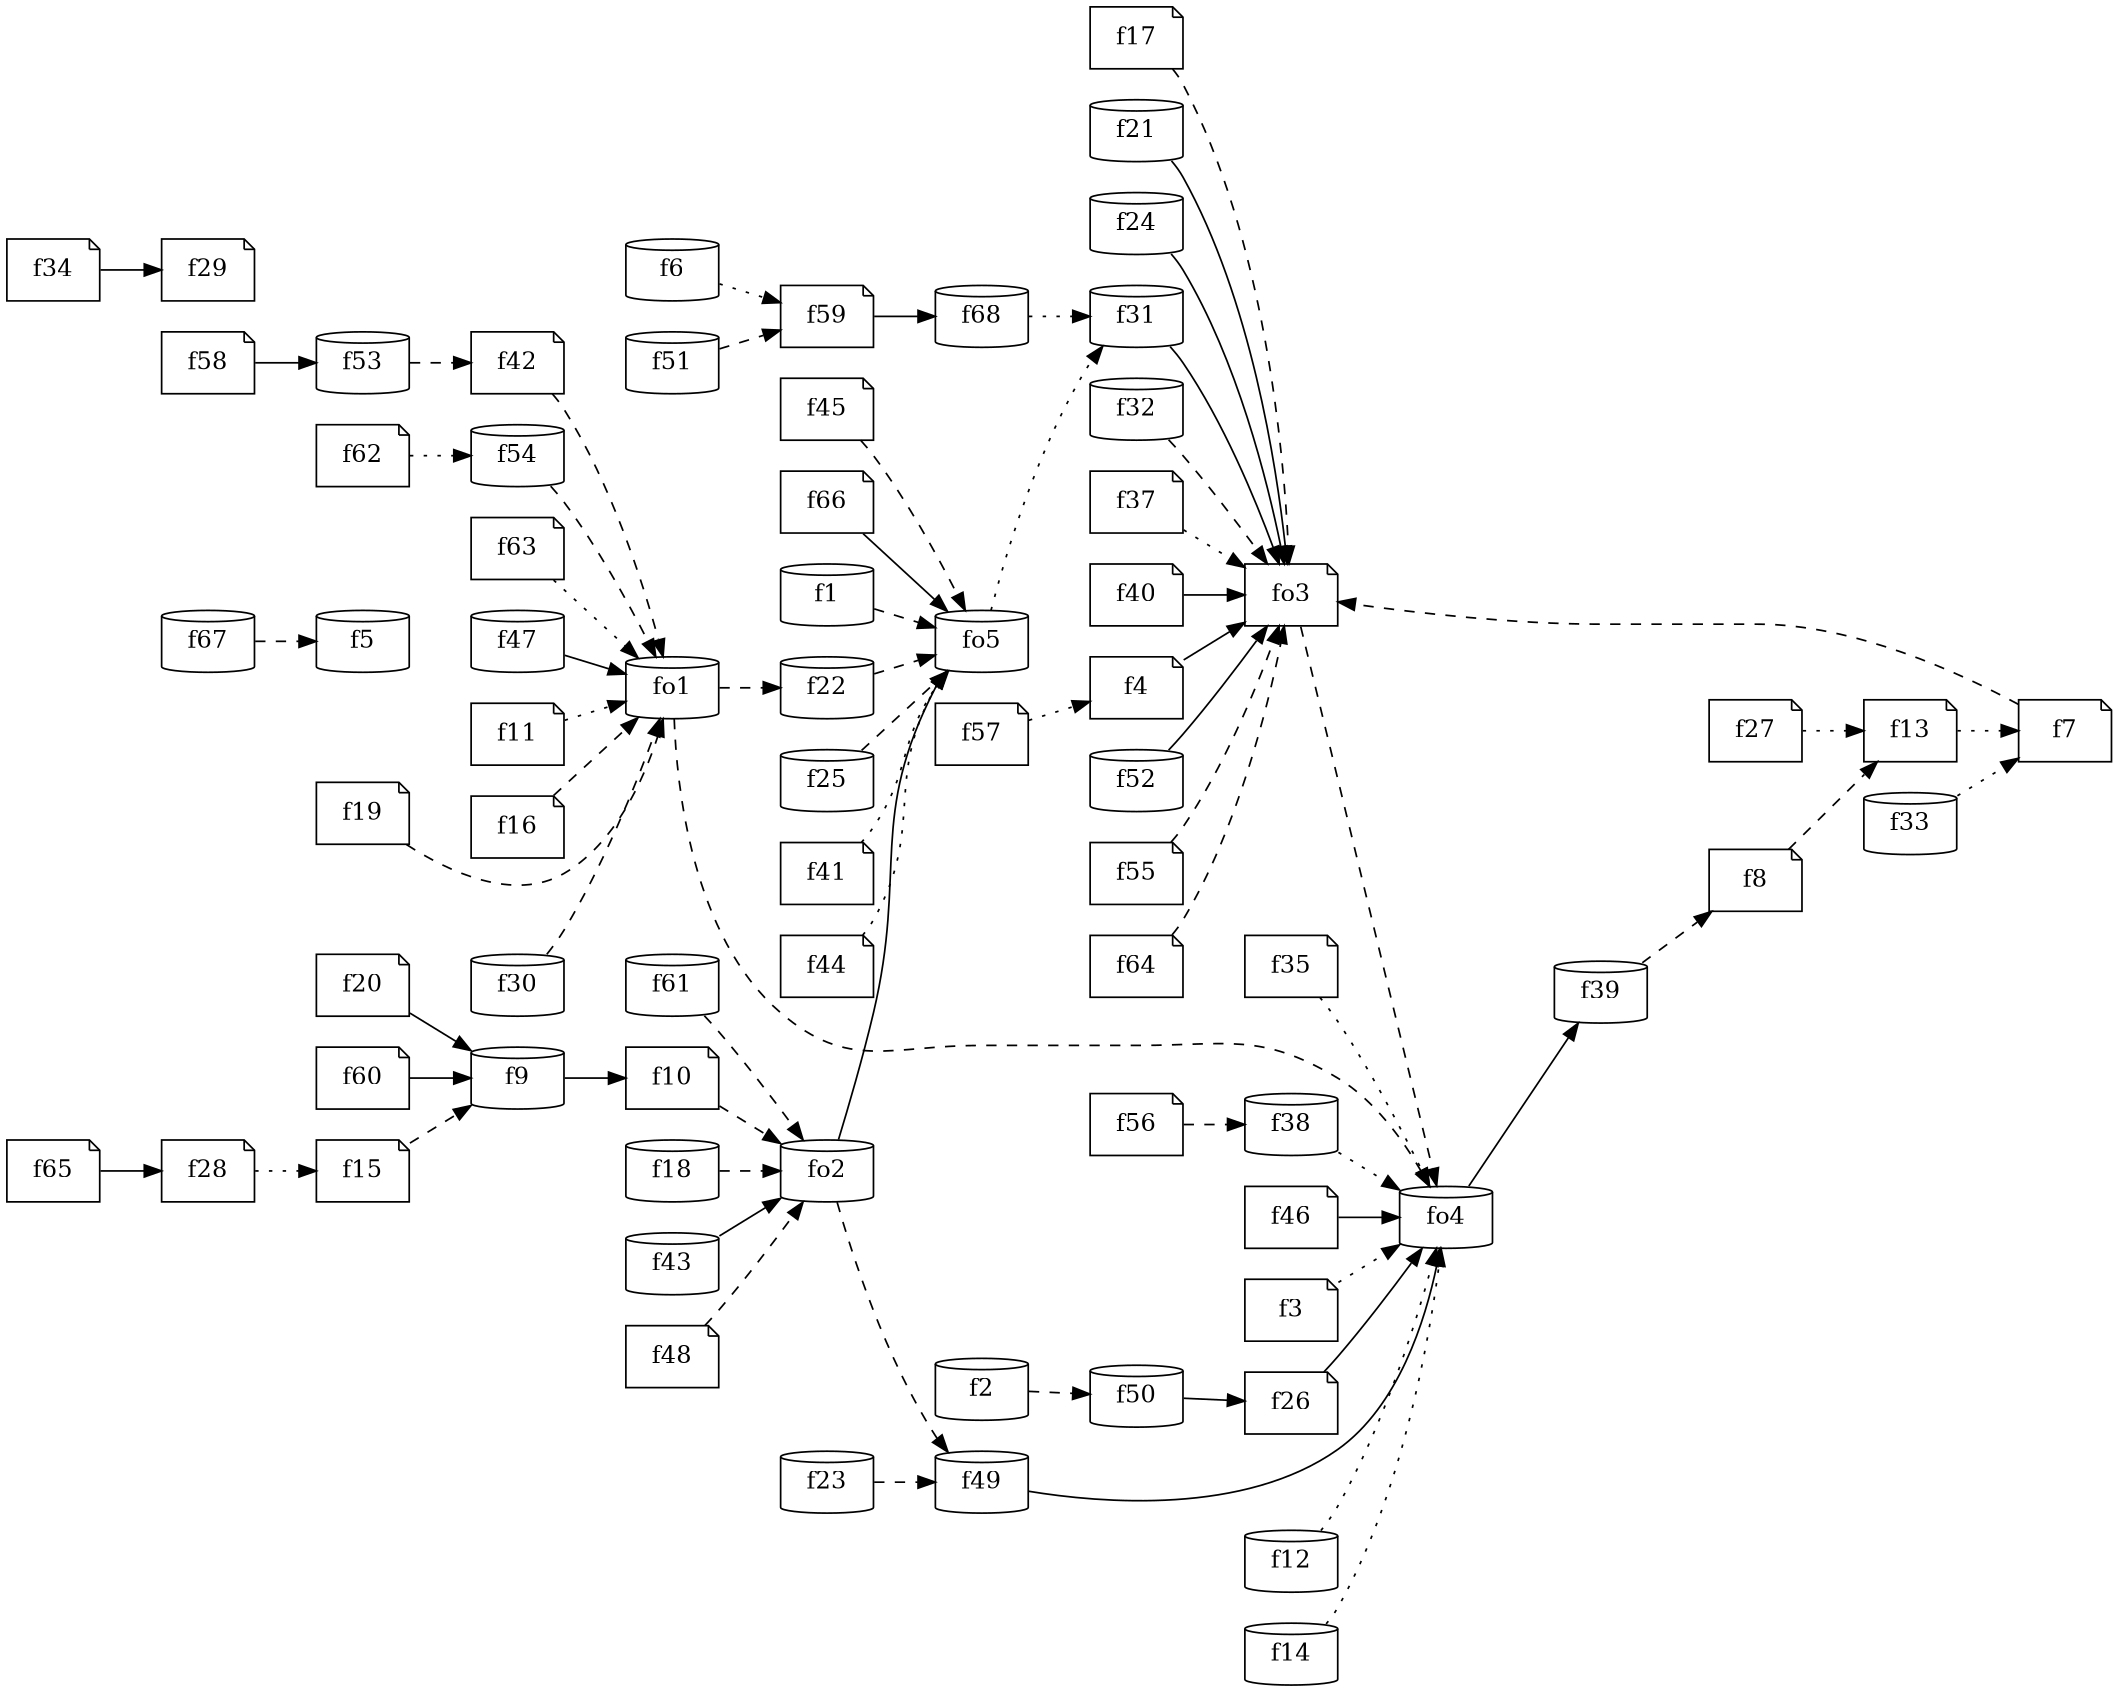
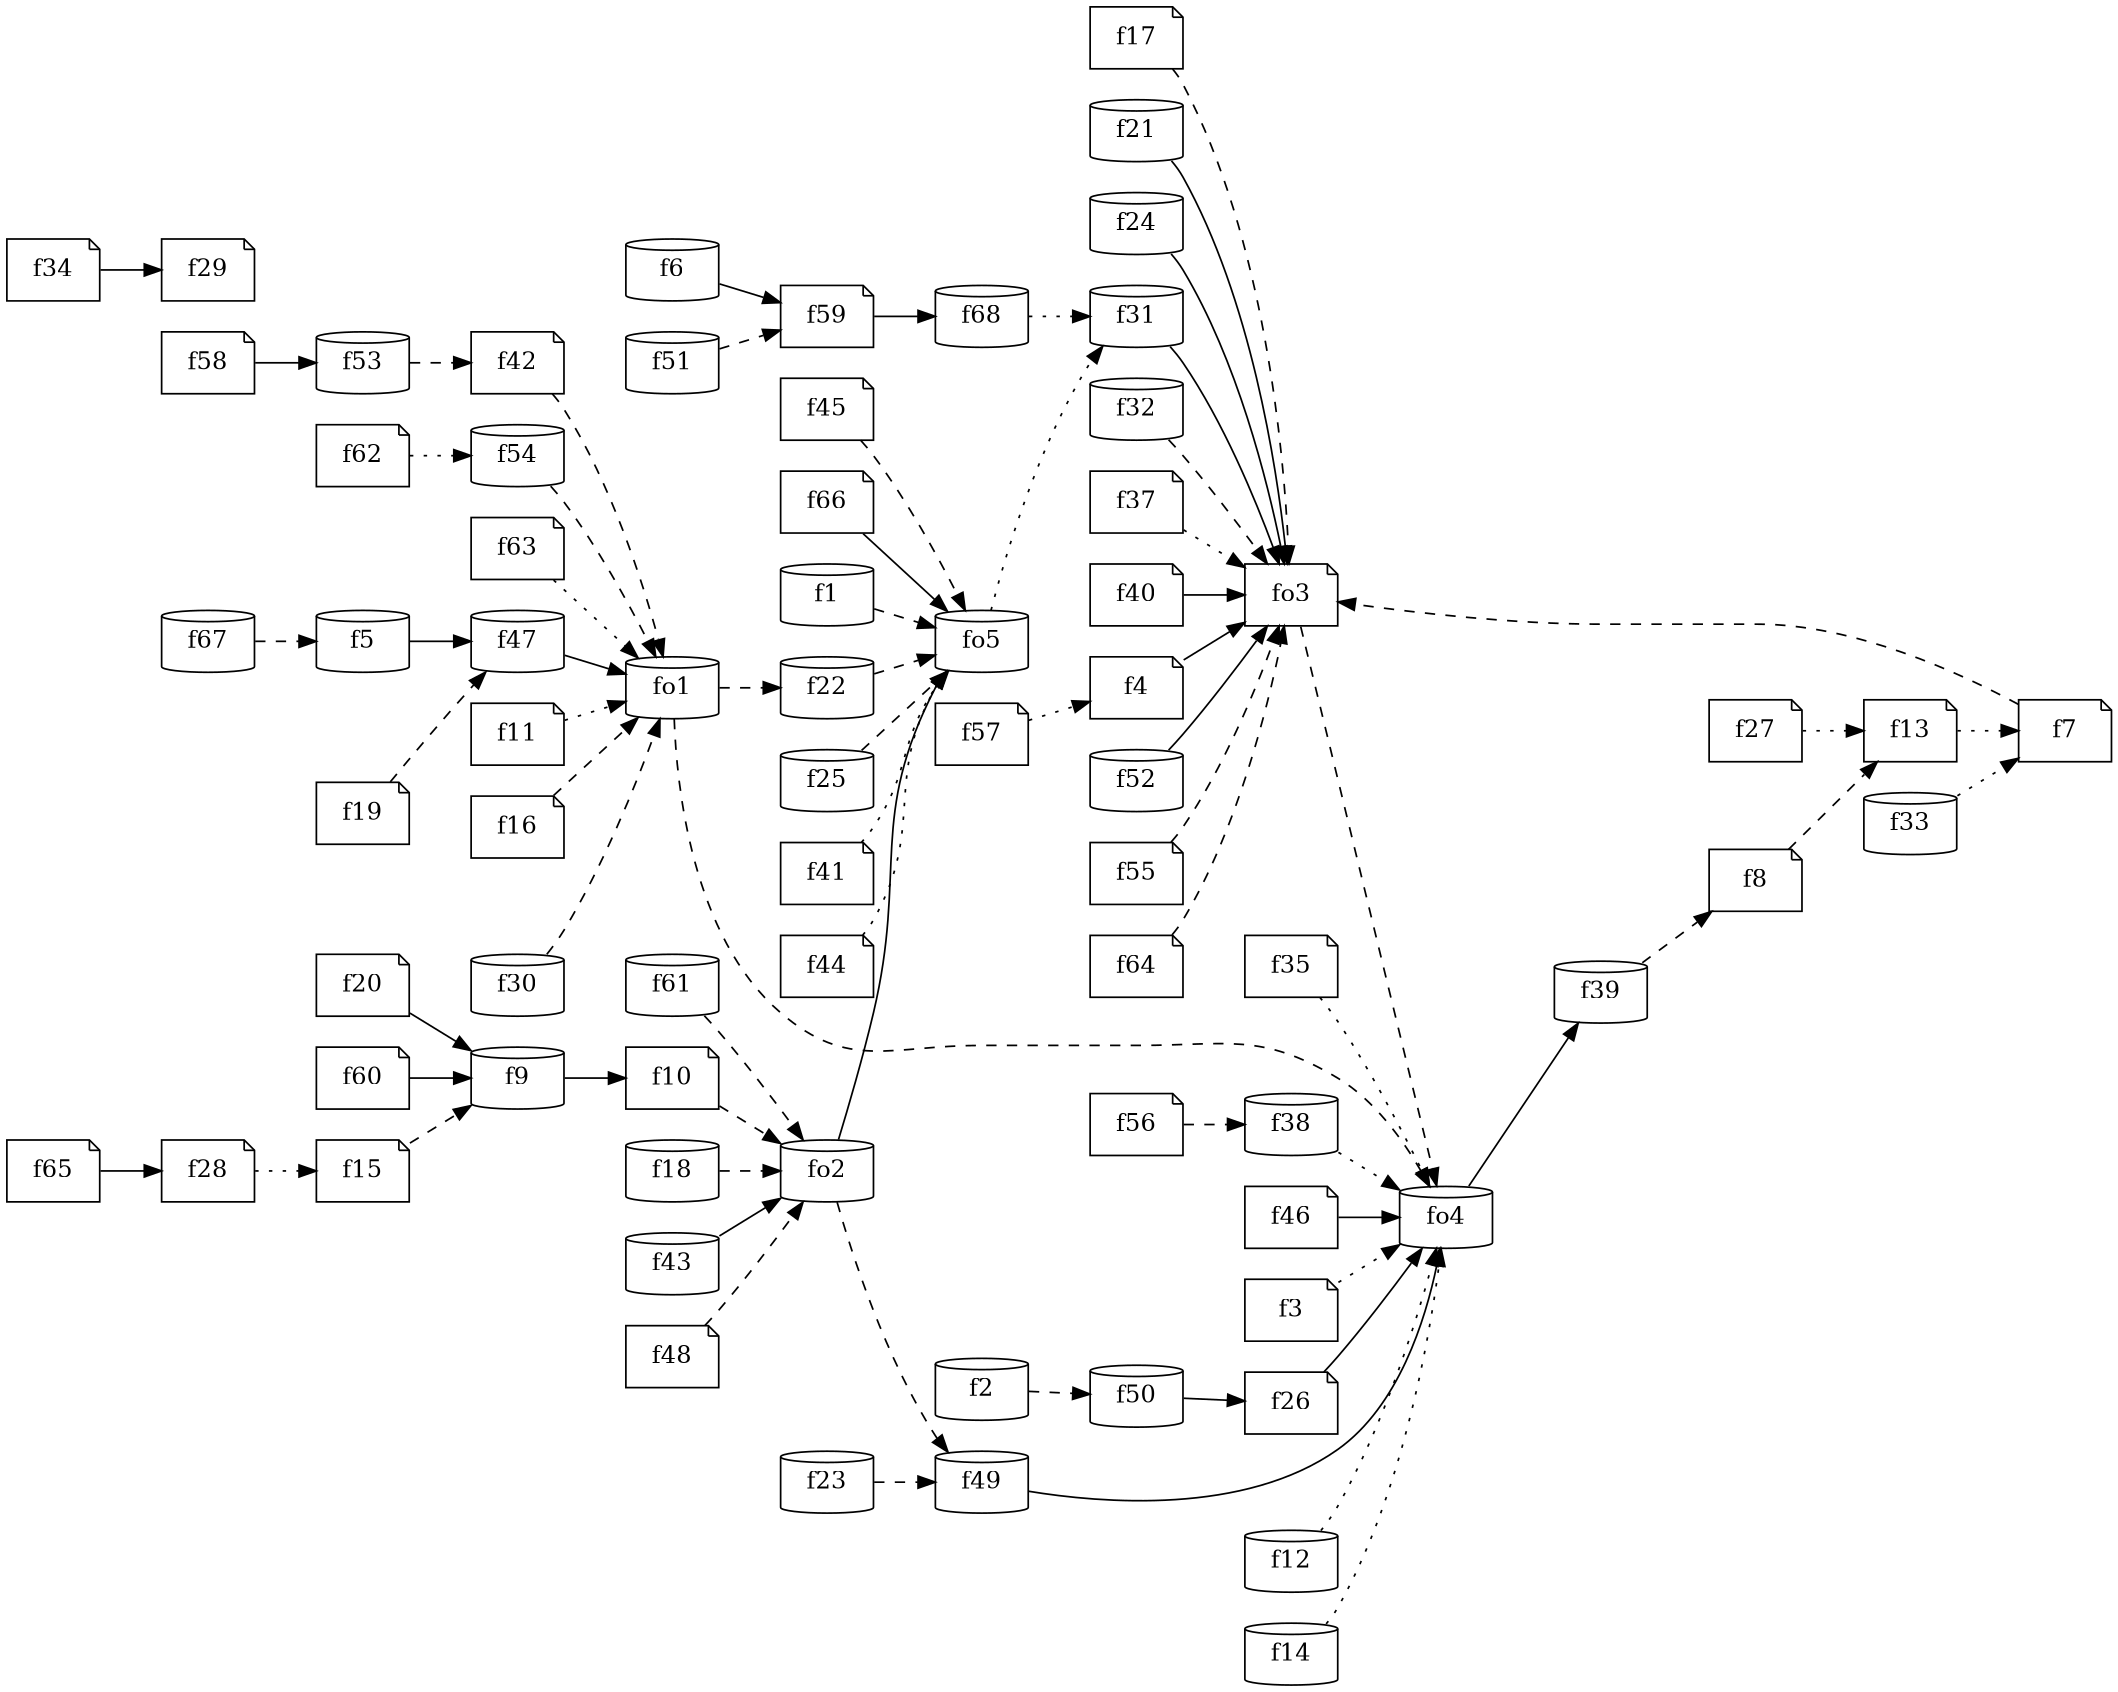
(742, 291) -> (742, 291)
none -> (432, 641)
(565, 873) -> (432, 733)
